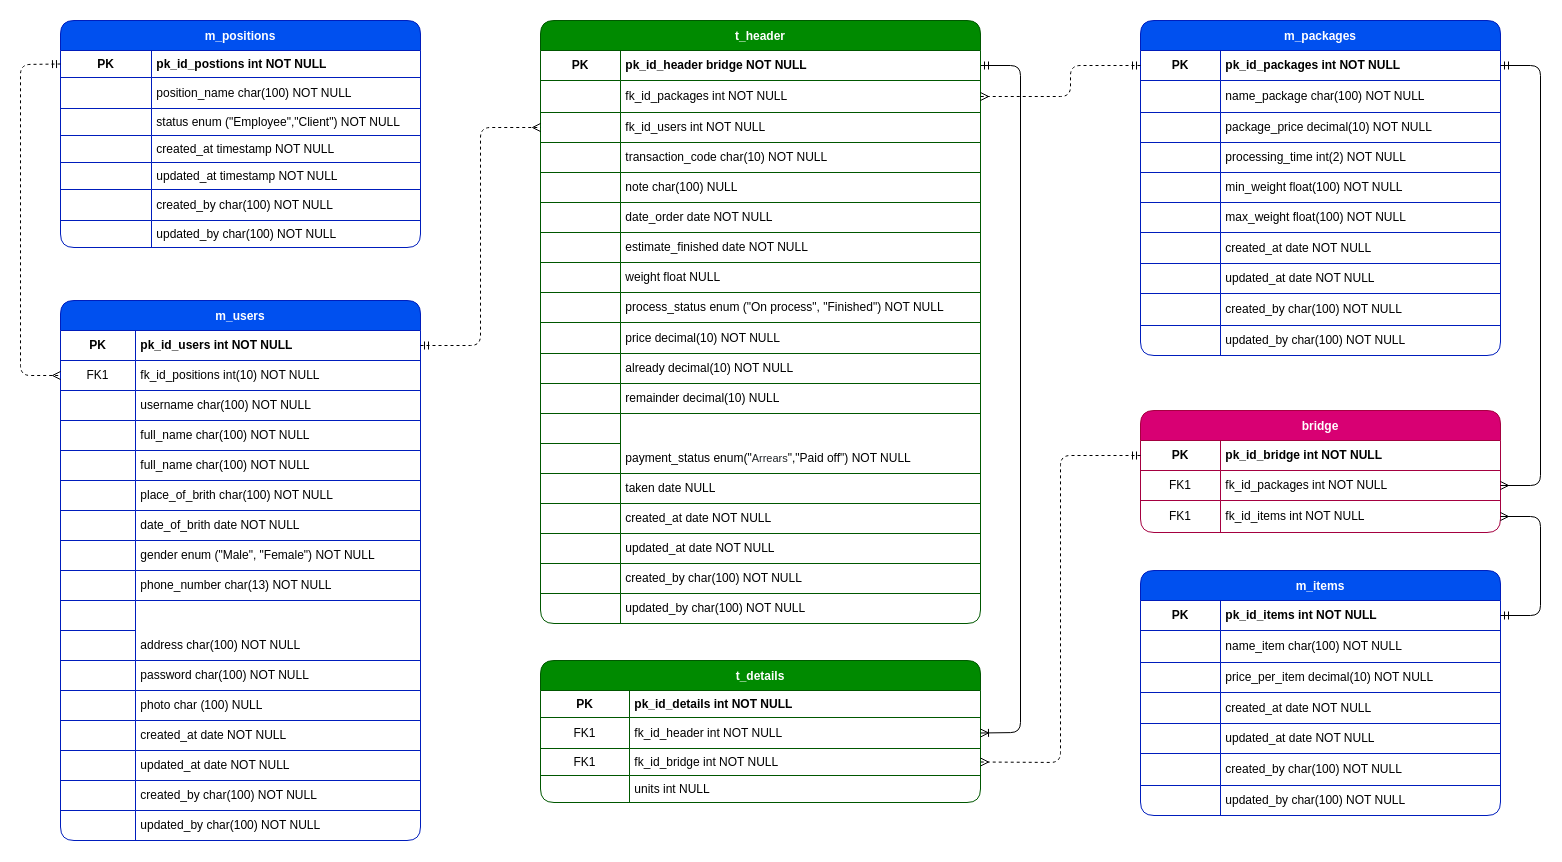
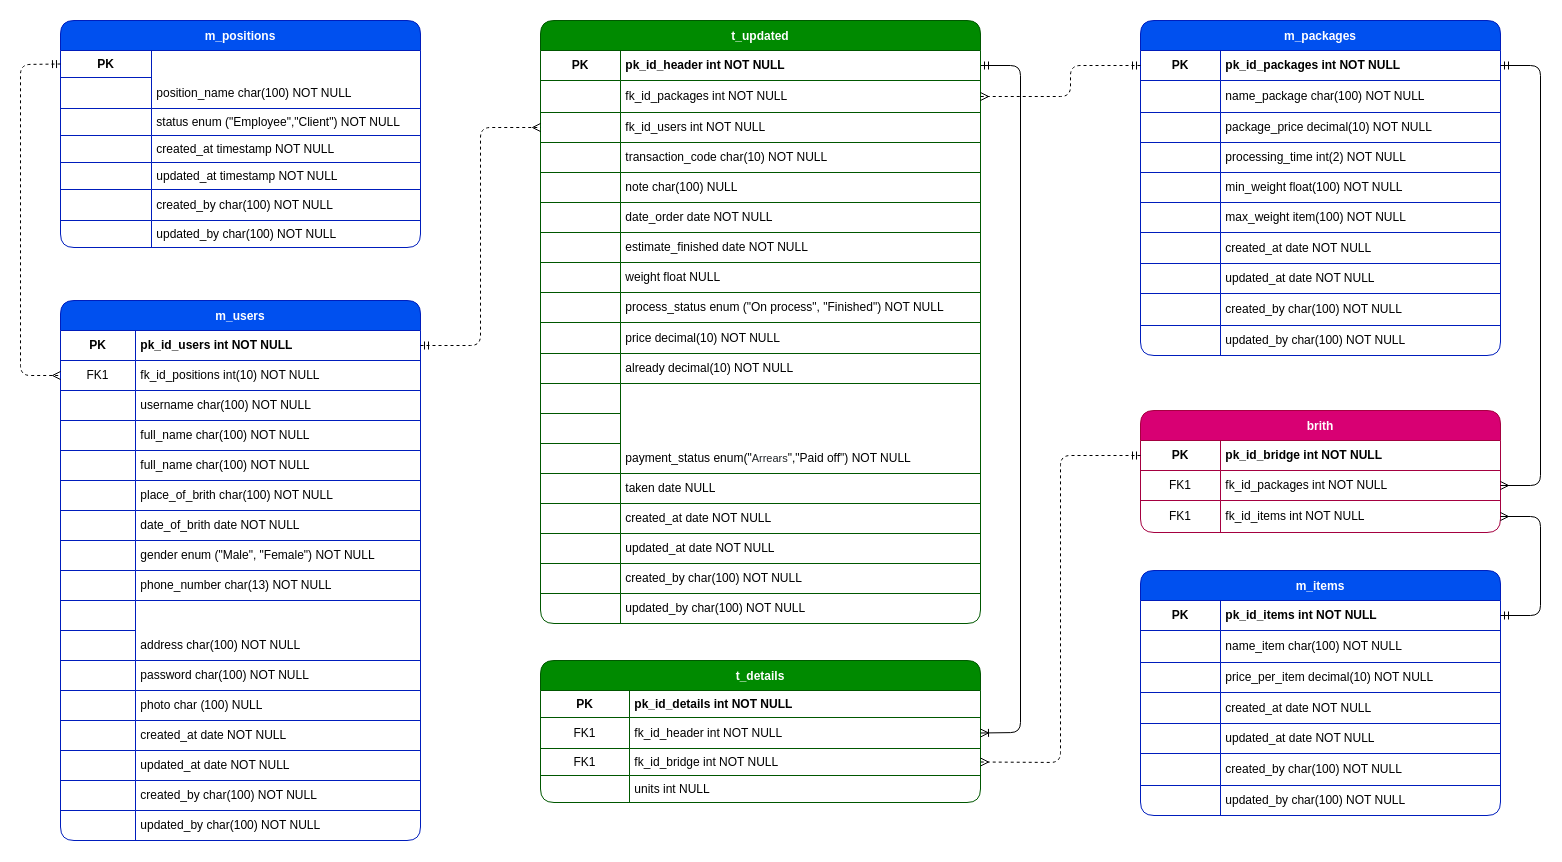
(760, 36) -> (760, 36)
(286, 64) -> none
(709, 66) -> (699, 66)
(1316, 218) -> (1312, 218)
(801, 399) -> none
(1320, 426) -> (1320, 426)
